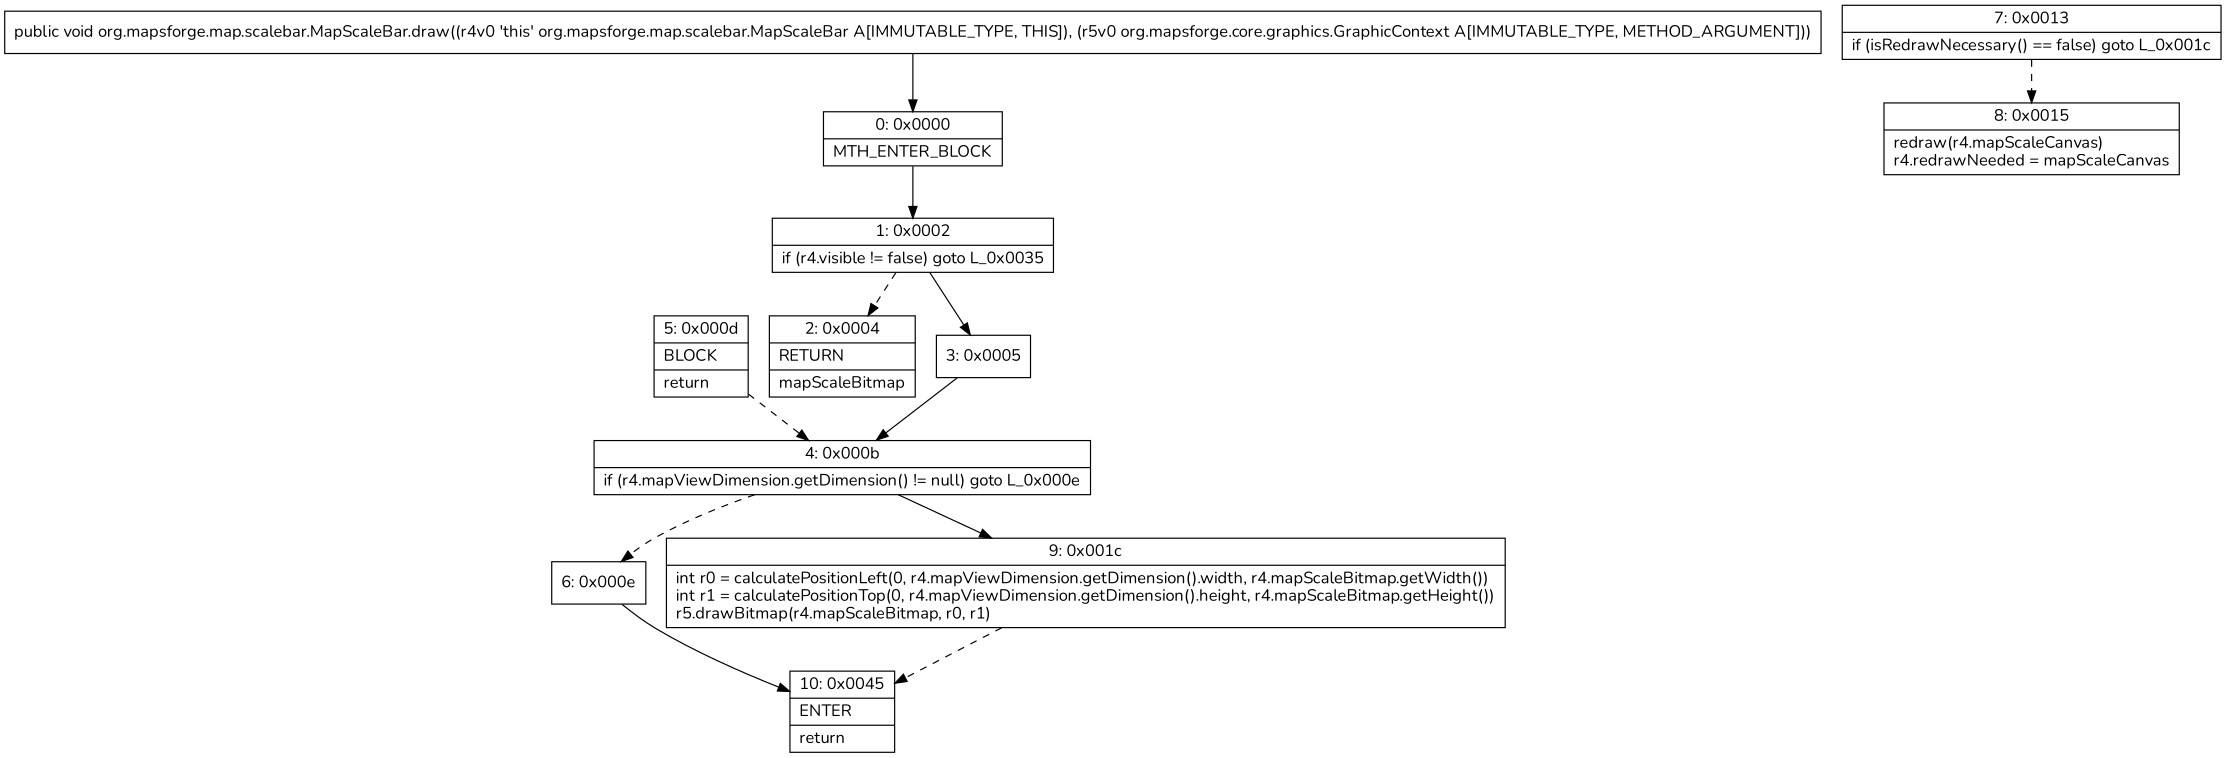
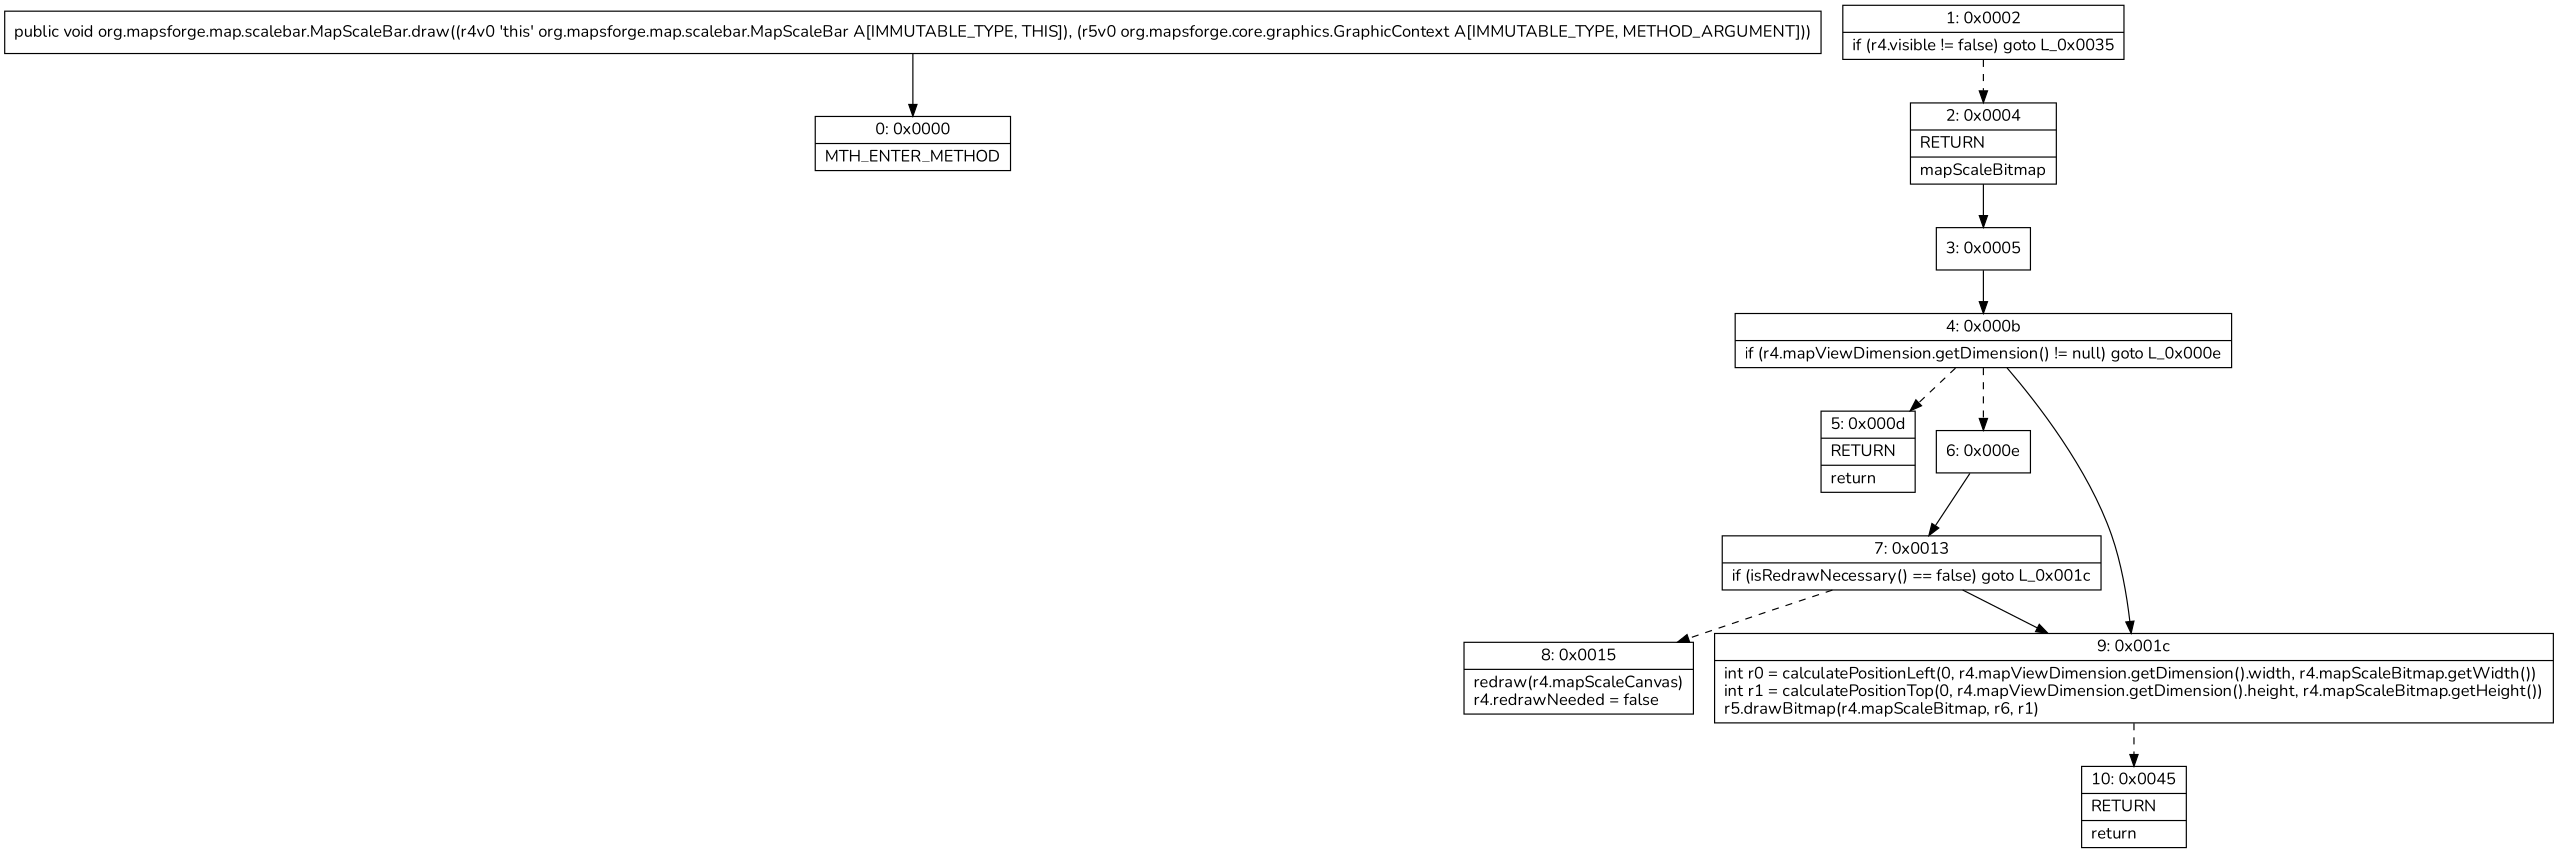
(913, 152) -> (913, 156)
(2032, 161) -> (1566, 700)
(913, 186) -> none
(947, 299) -> (1983, 200)
(691, 356) -> (1863, 451)
(774, 414) -> (1937, 385)
none -> (2000, 609)
(833, 613) -> (1882, 709)
(697, 651) -> (1953, 500)
(826, 711) -> (2124, 806)
